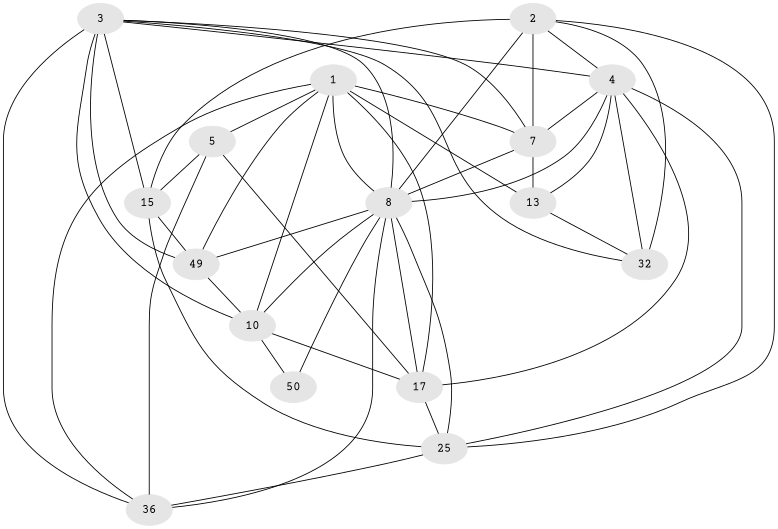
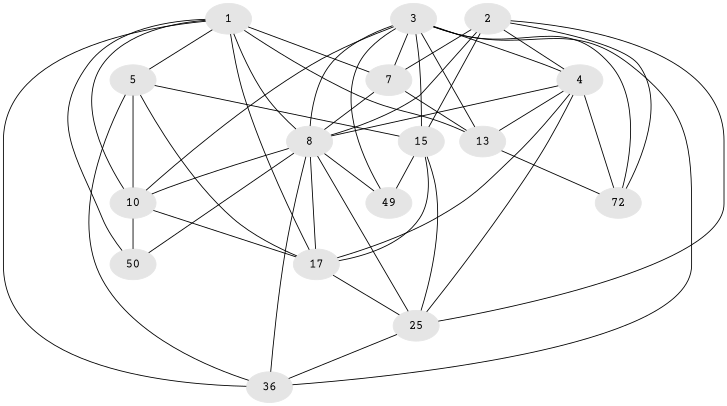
none -> (448, 80)
(573, 111) -> none
(252, 164) -> (72, 97)
none -> (417, 221)
(645, 264) -> (618, 203)
(224, 295) -> (133, 142)
